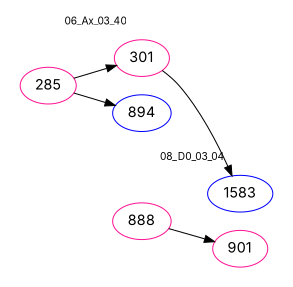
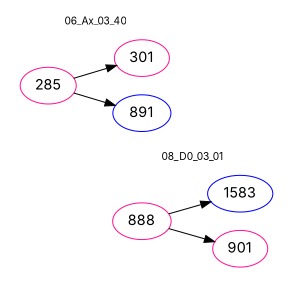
(142, 113) -> (142, 113)
(200, 115) -> (185, 209)
(193, 158) -> (193, 158)
